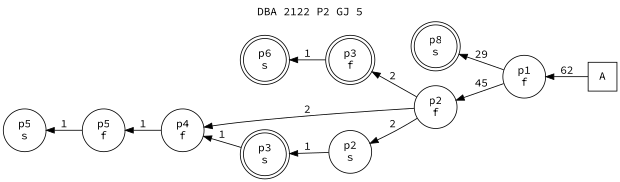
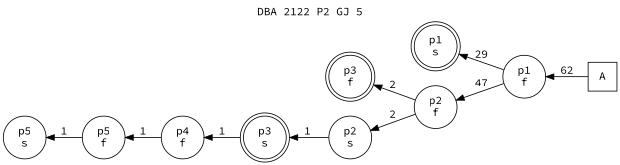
(436, 46) -> (436, 46)
(265, 60) -> none
(482, 83) -> (482, 83)
(313, 115) -> none
